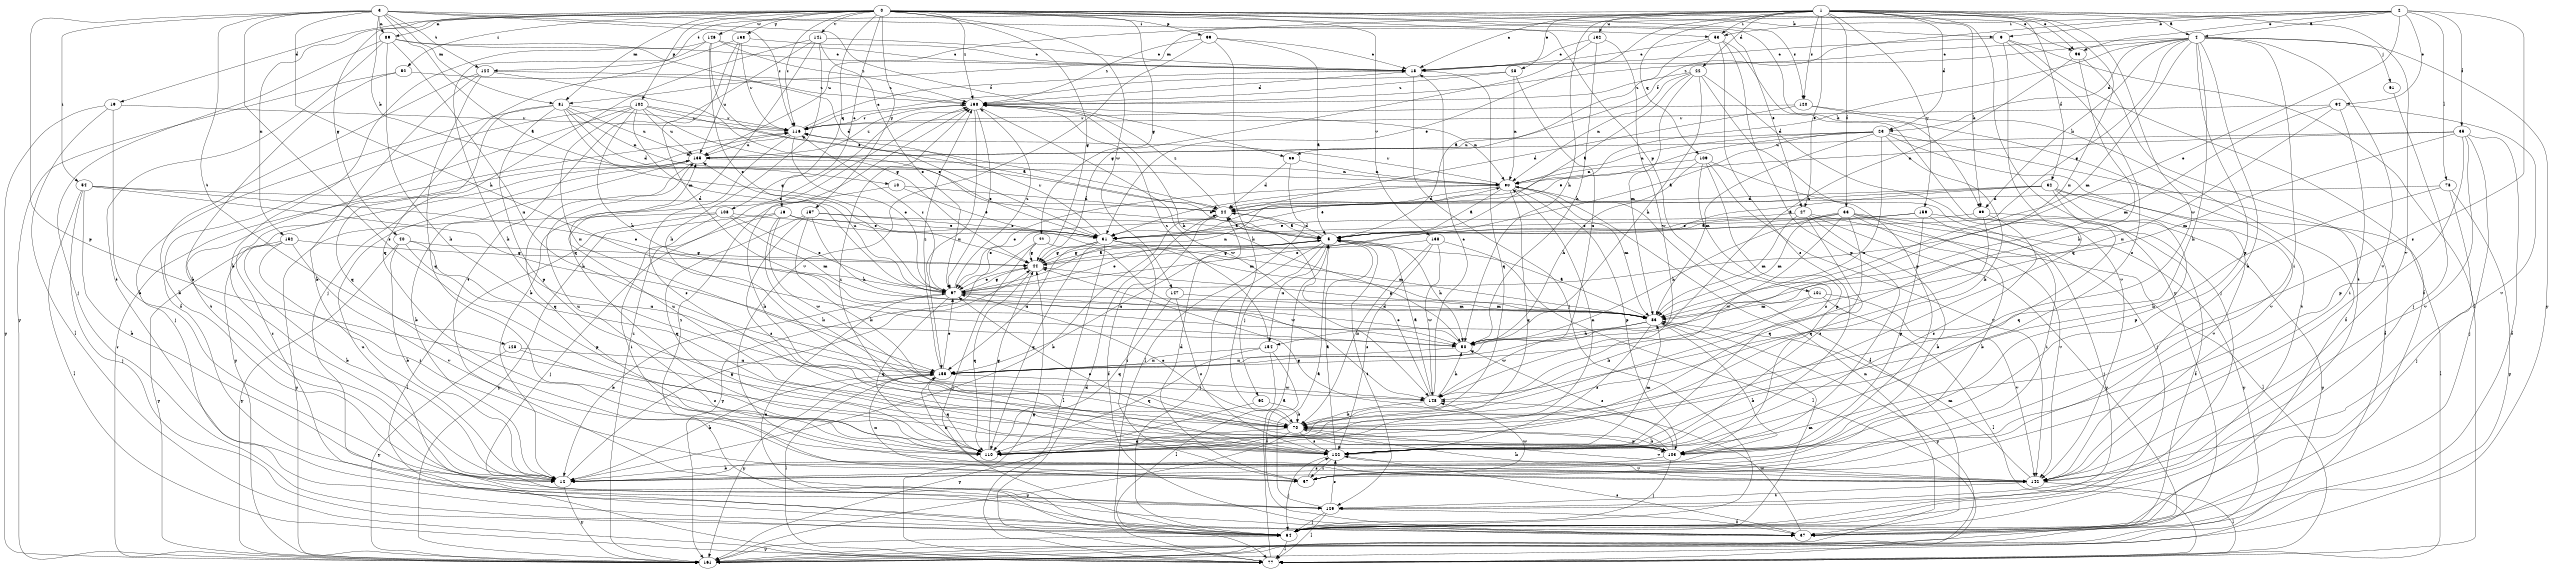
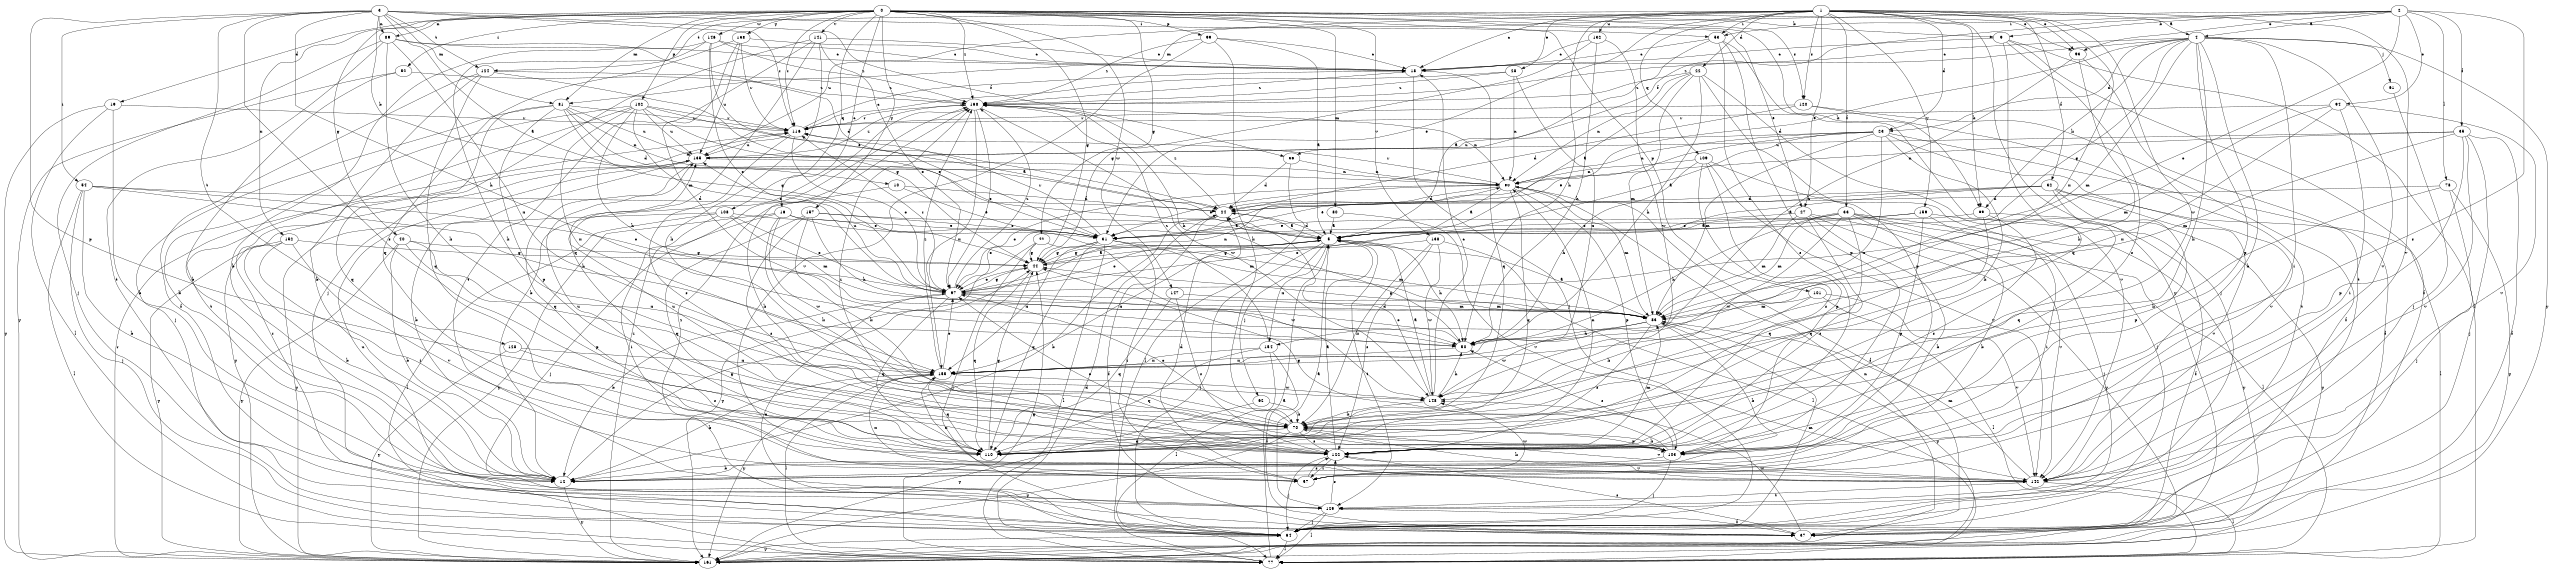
(1260, 88) -> (1260, 88)
none -> (1335, 212)
